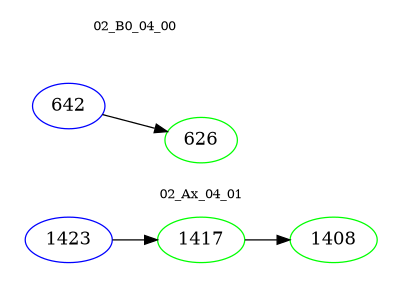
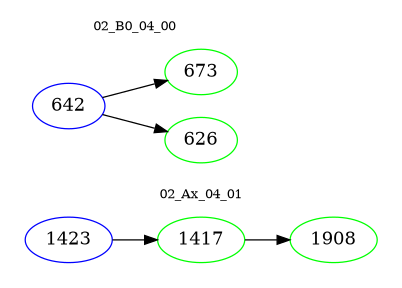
none -> (201, 72)
(334, 240) -> (334, 240)
